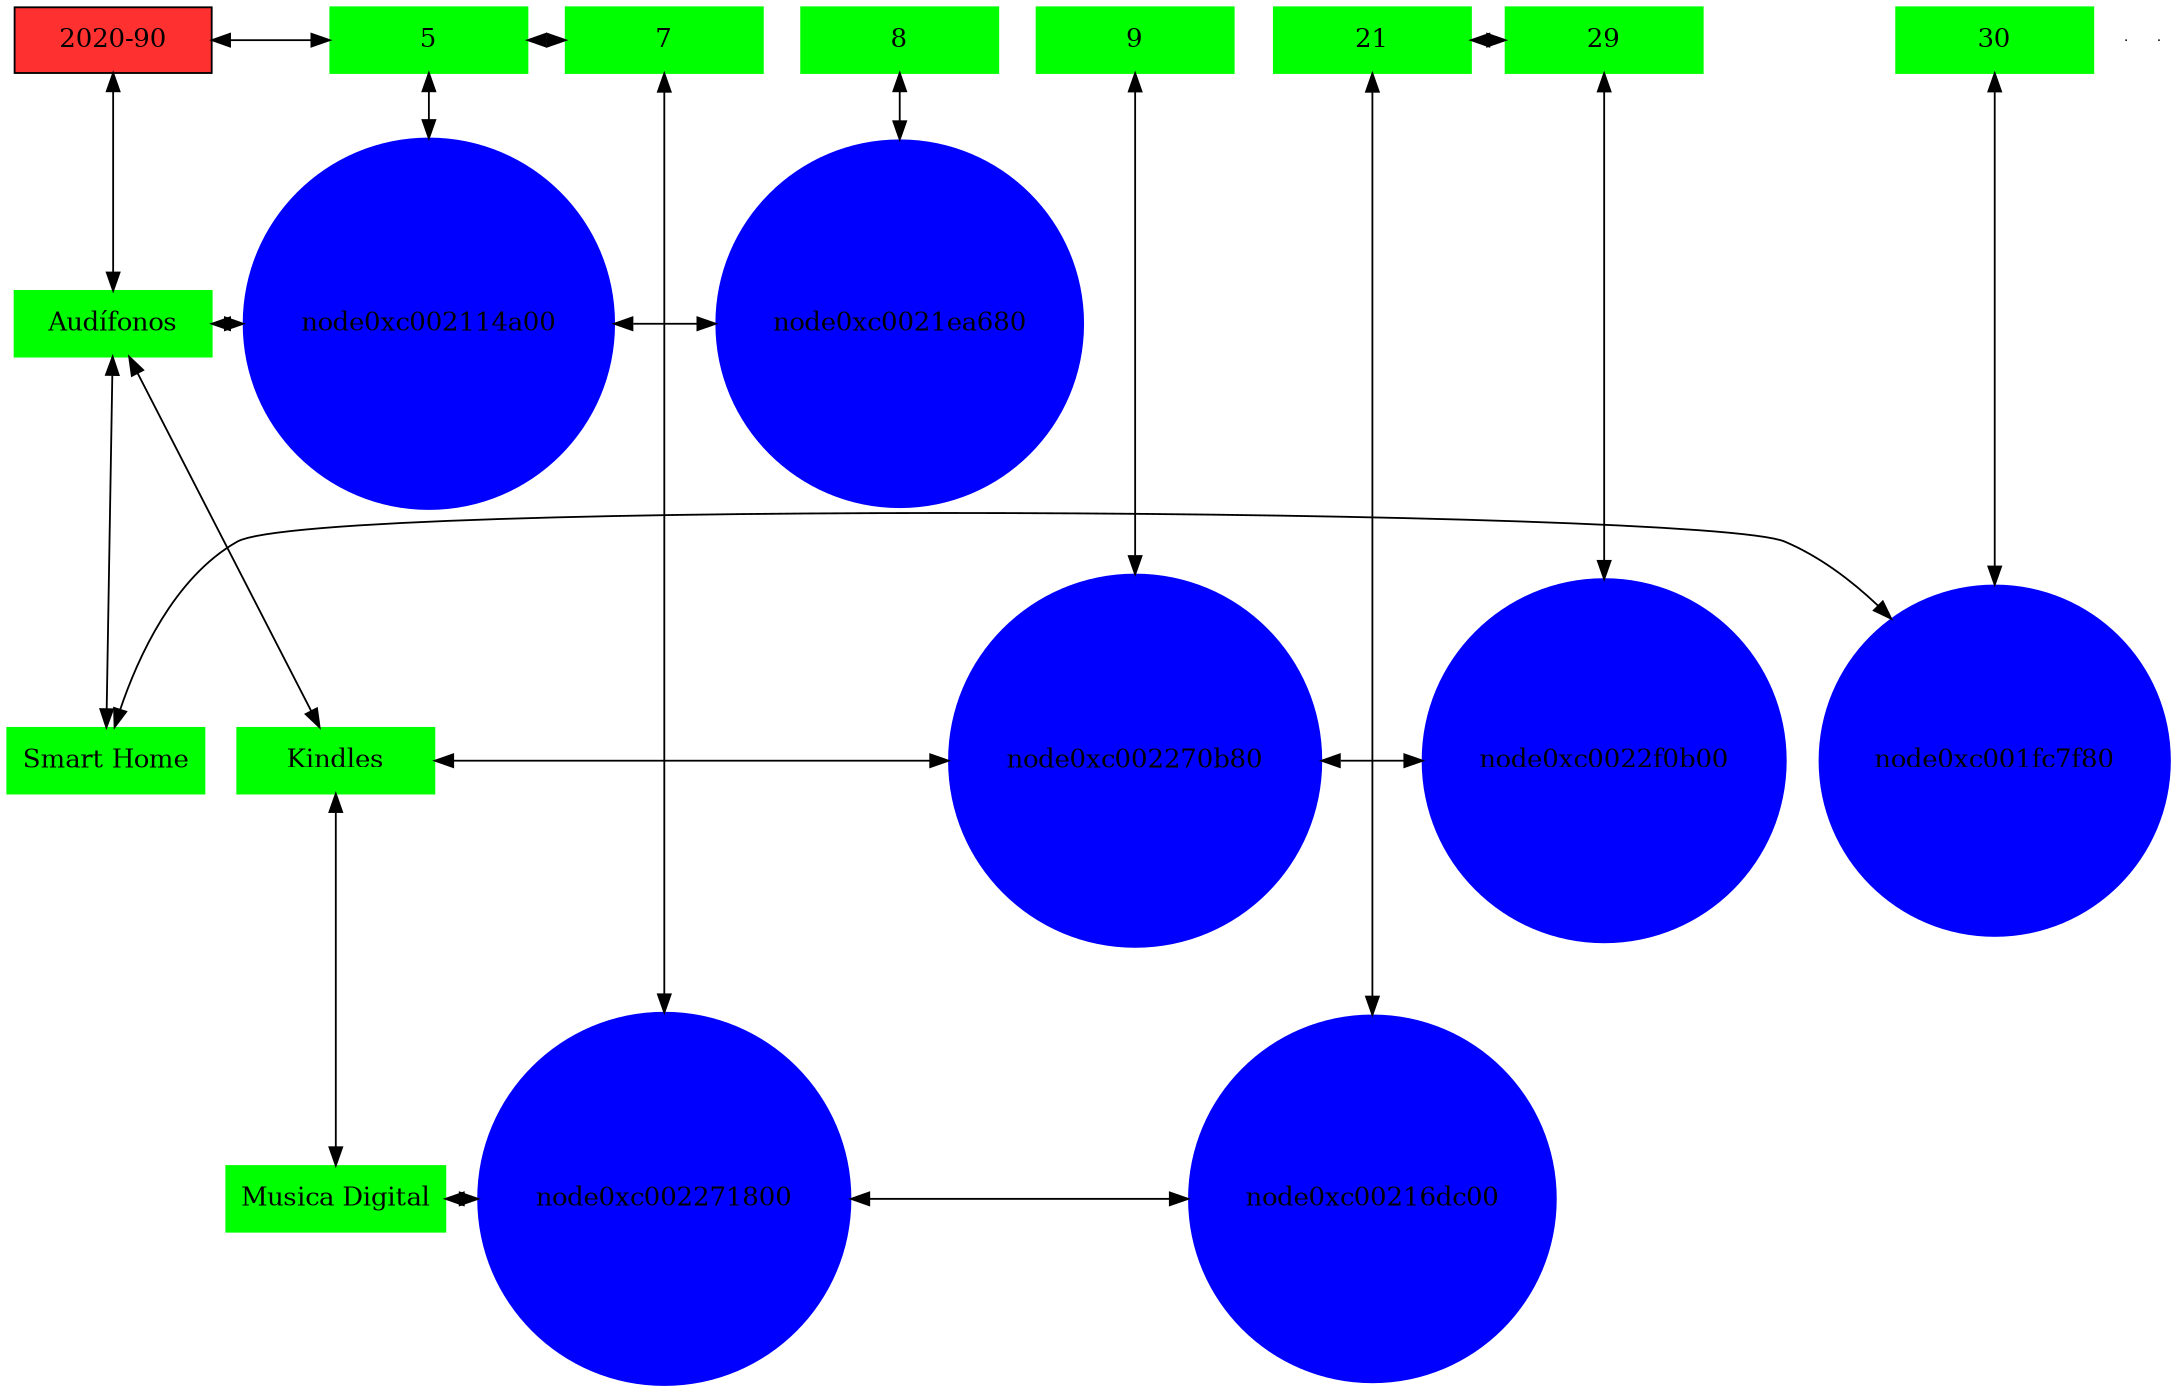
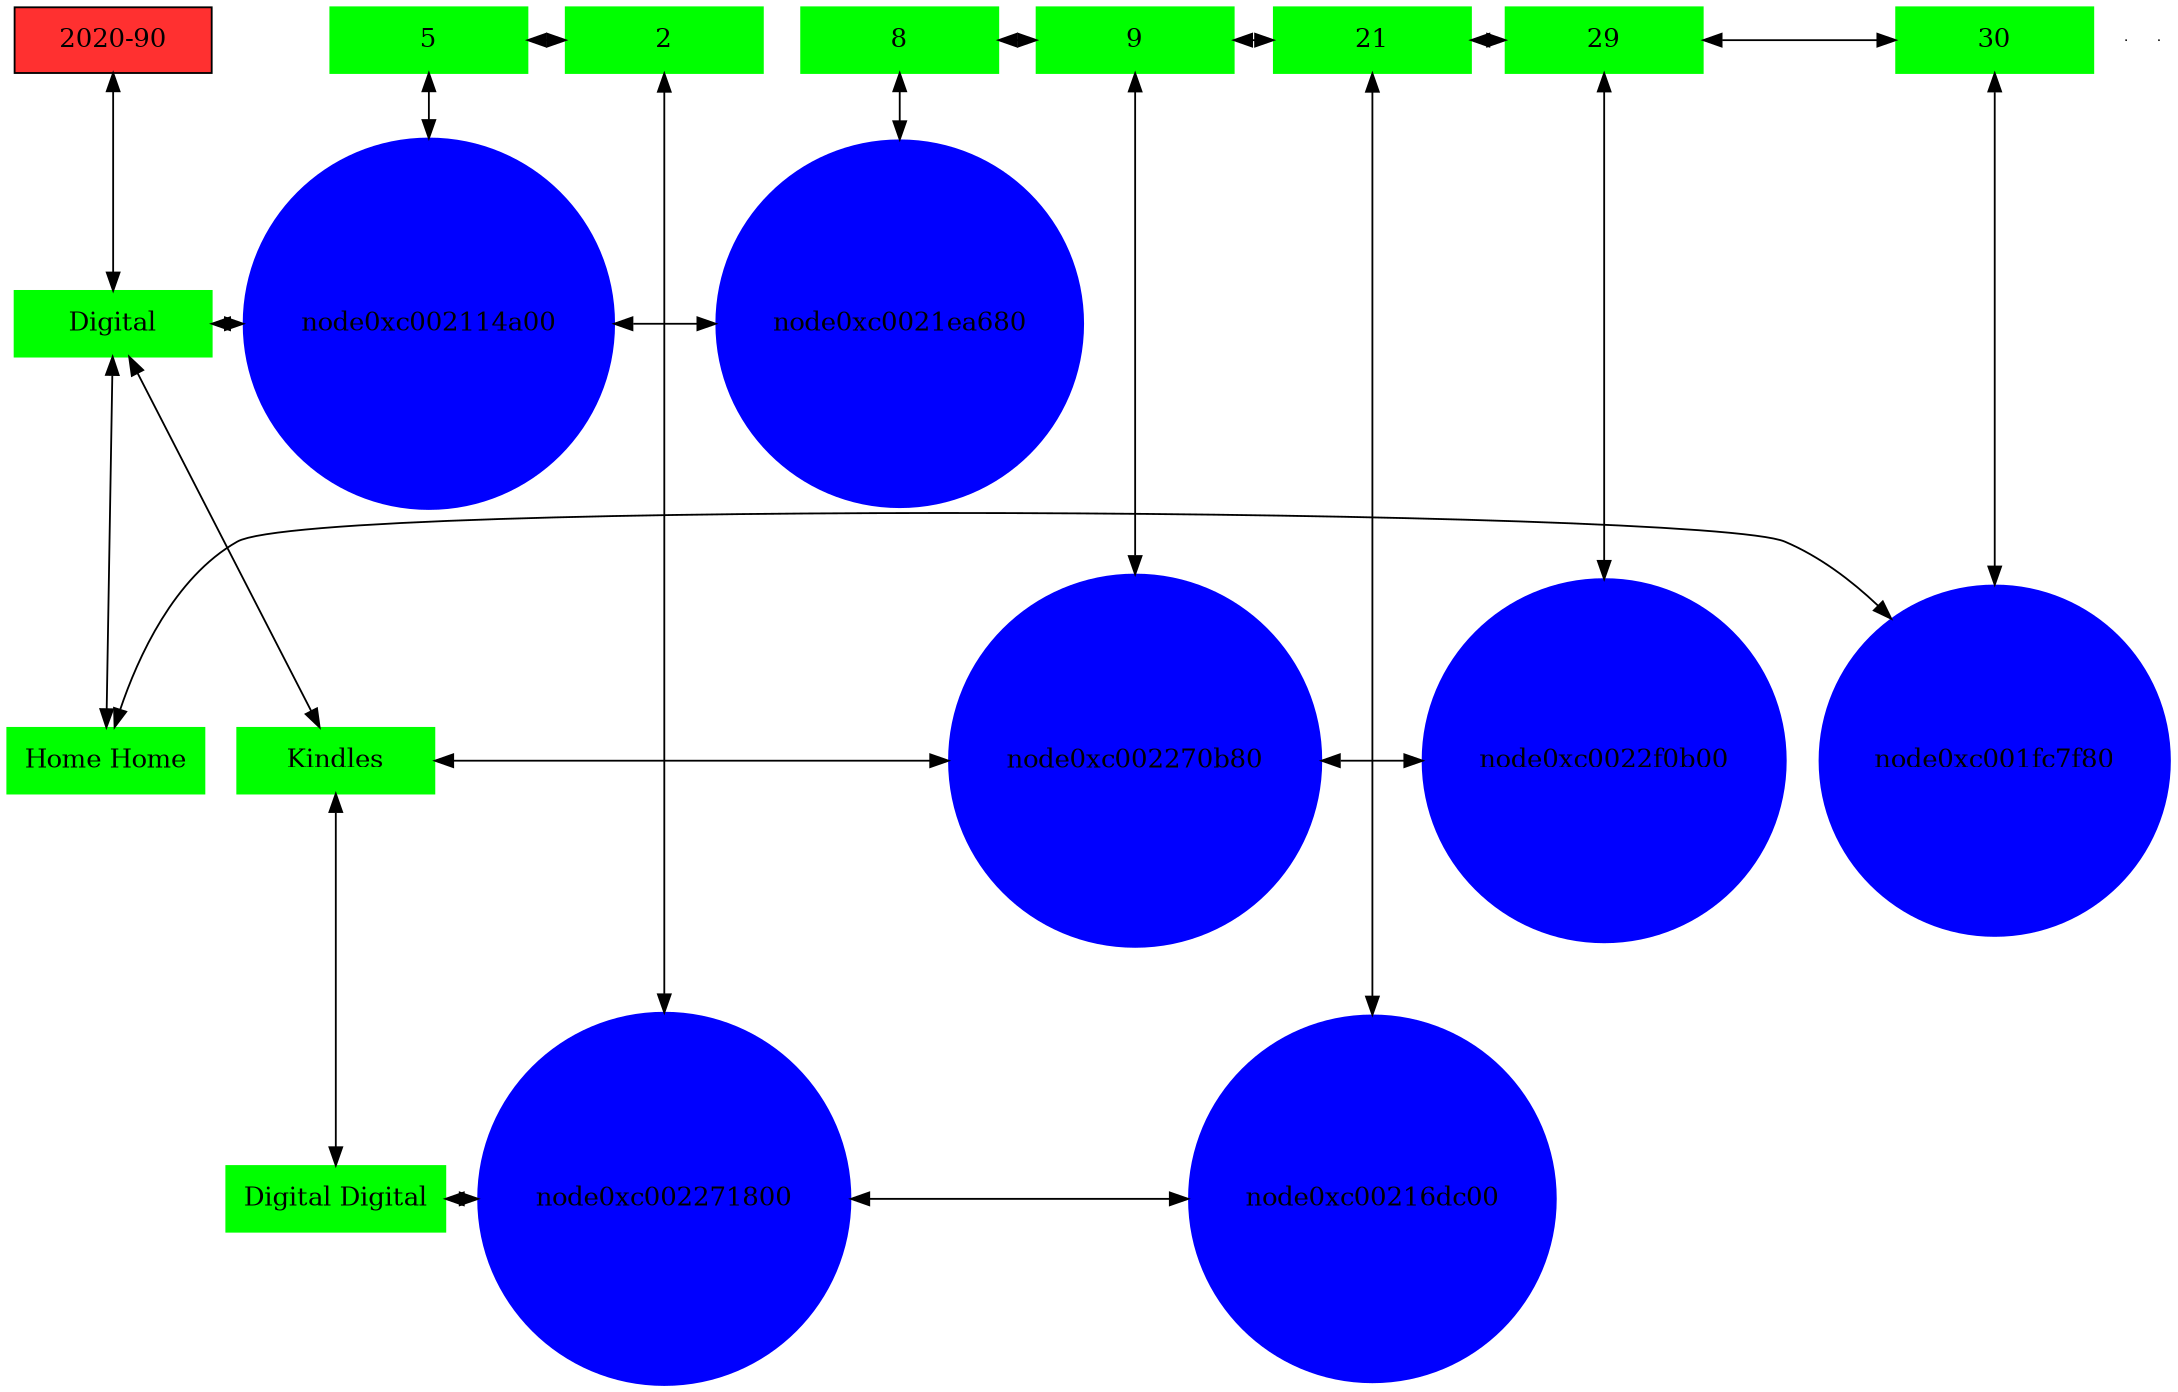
(271, 40) -> none
(664, 40) -> (664, 40)
none -> (1018, 40)
none -> (1254, 40)
none -> (1800, 40)
(113, 324) -> (113, 324)
(106, 761) -> (106, 761)
(336, 1199) -> (336, 1199)
